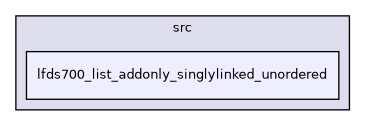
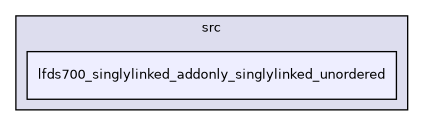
(183, 75) -> (212, 75)
